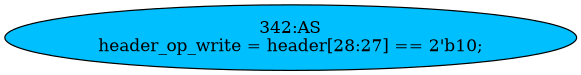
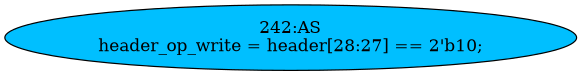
(291, 38) -> (291, 38)
